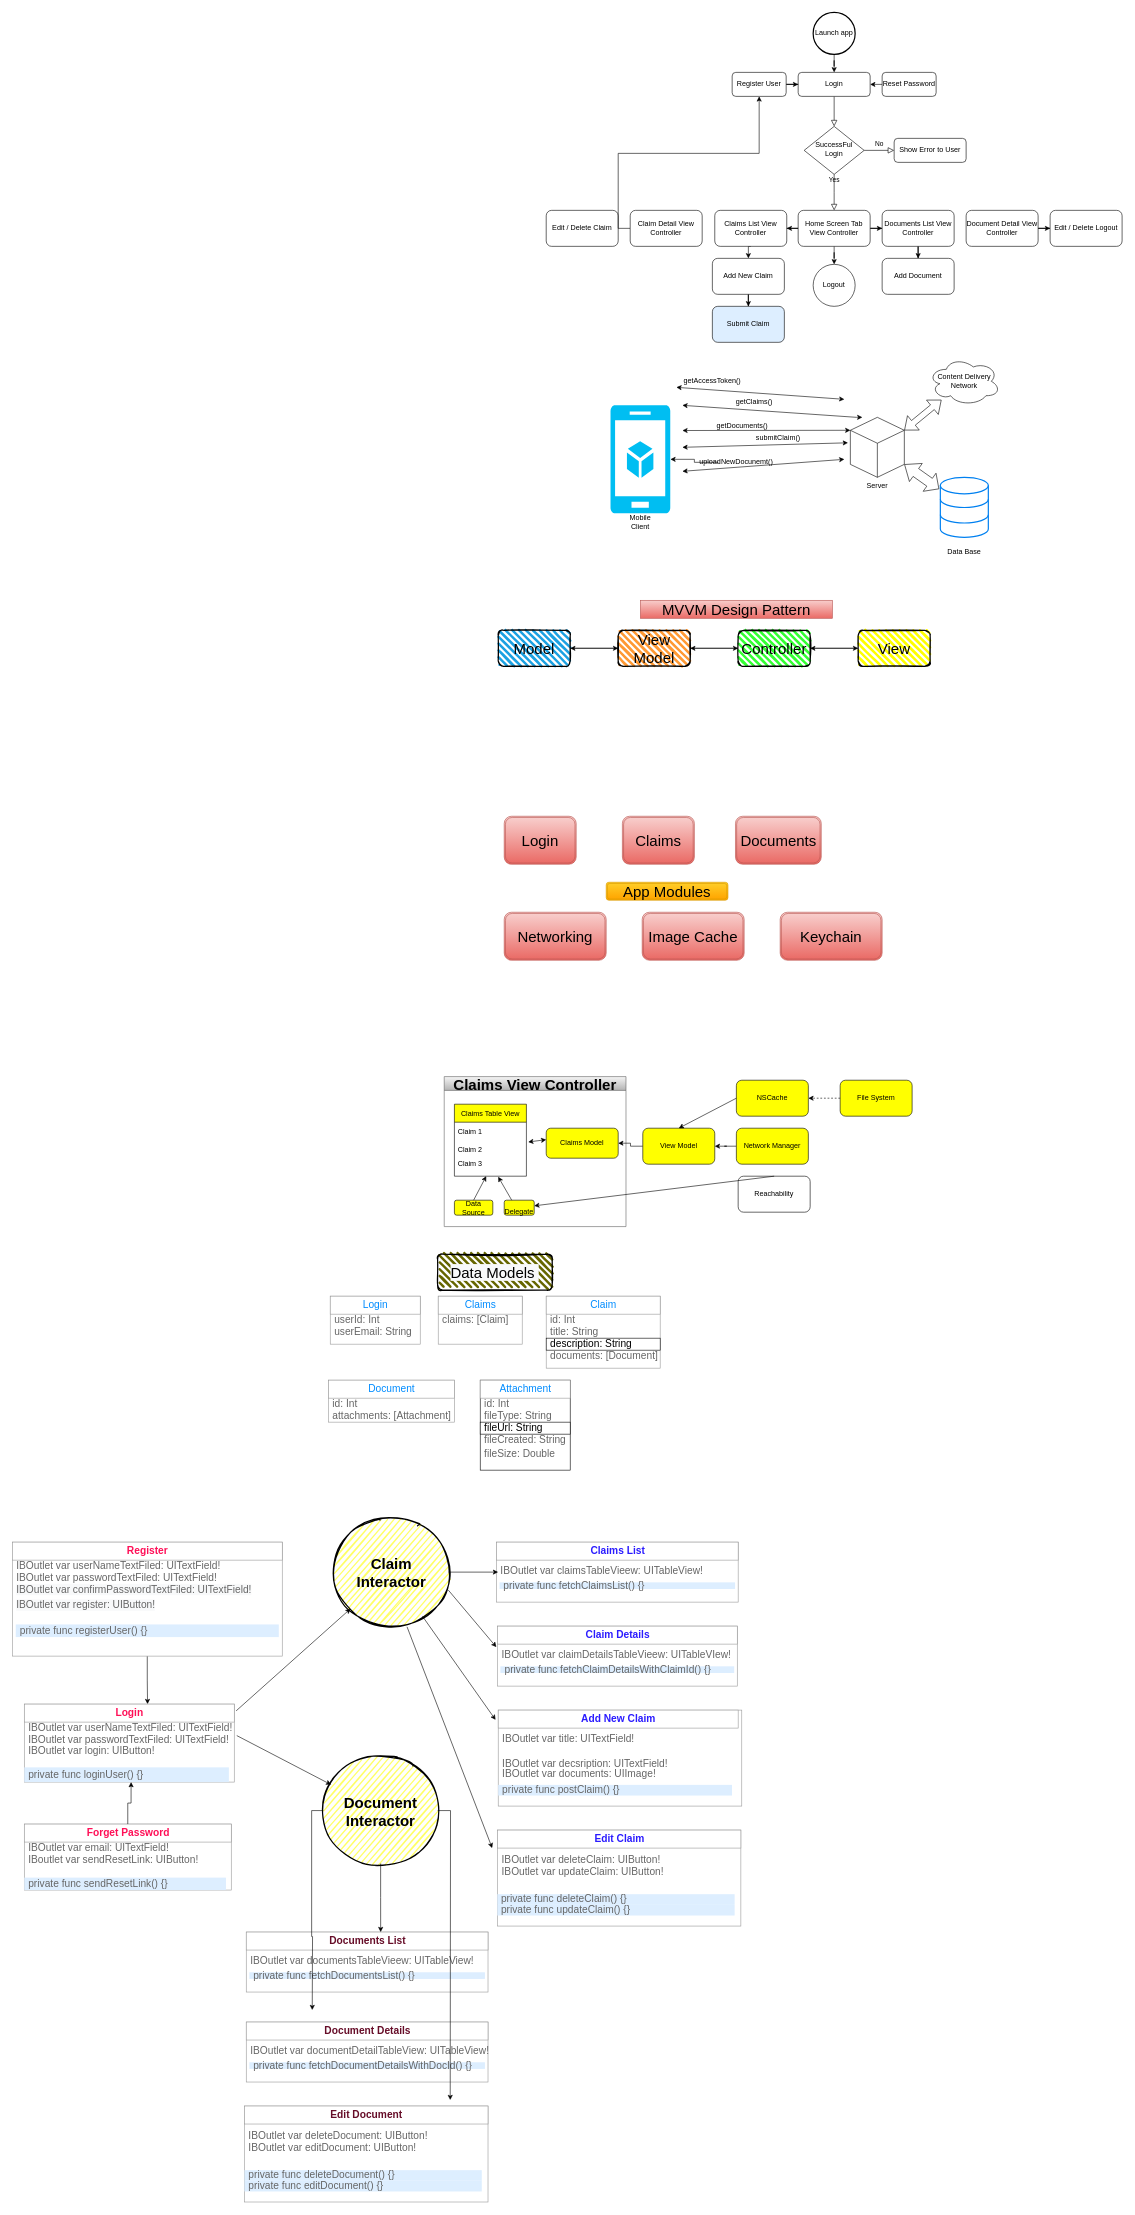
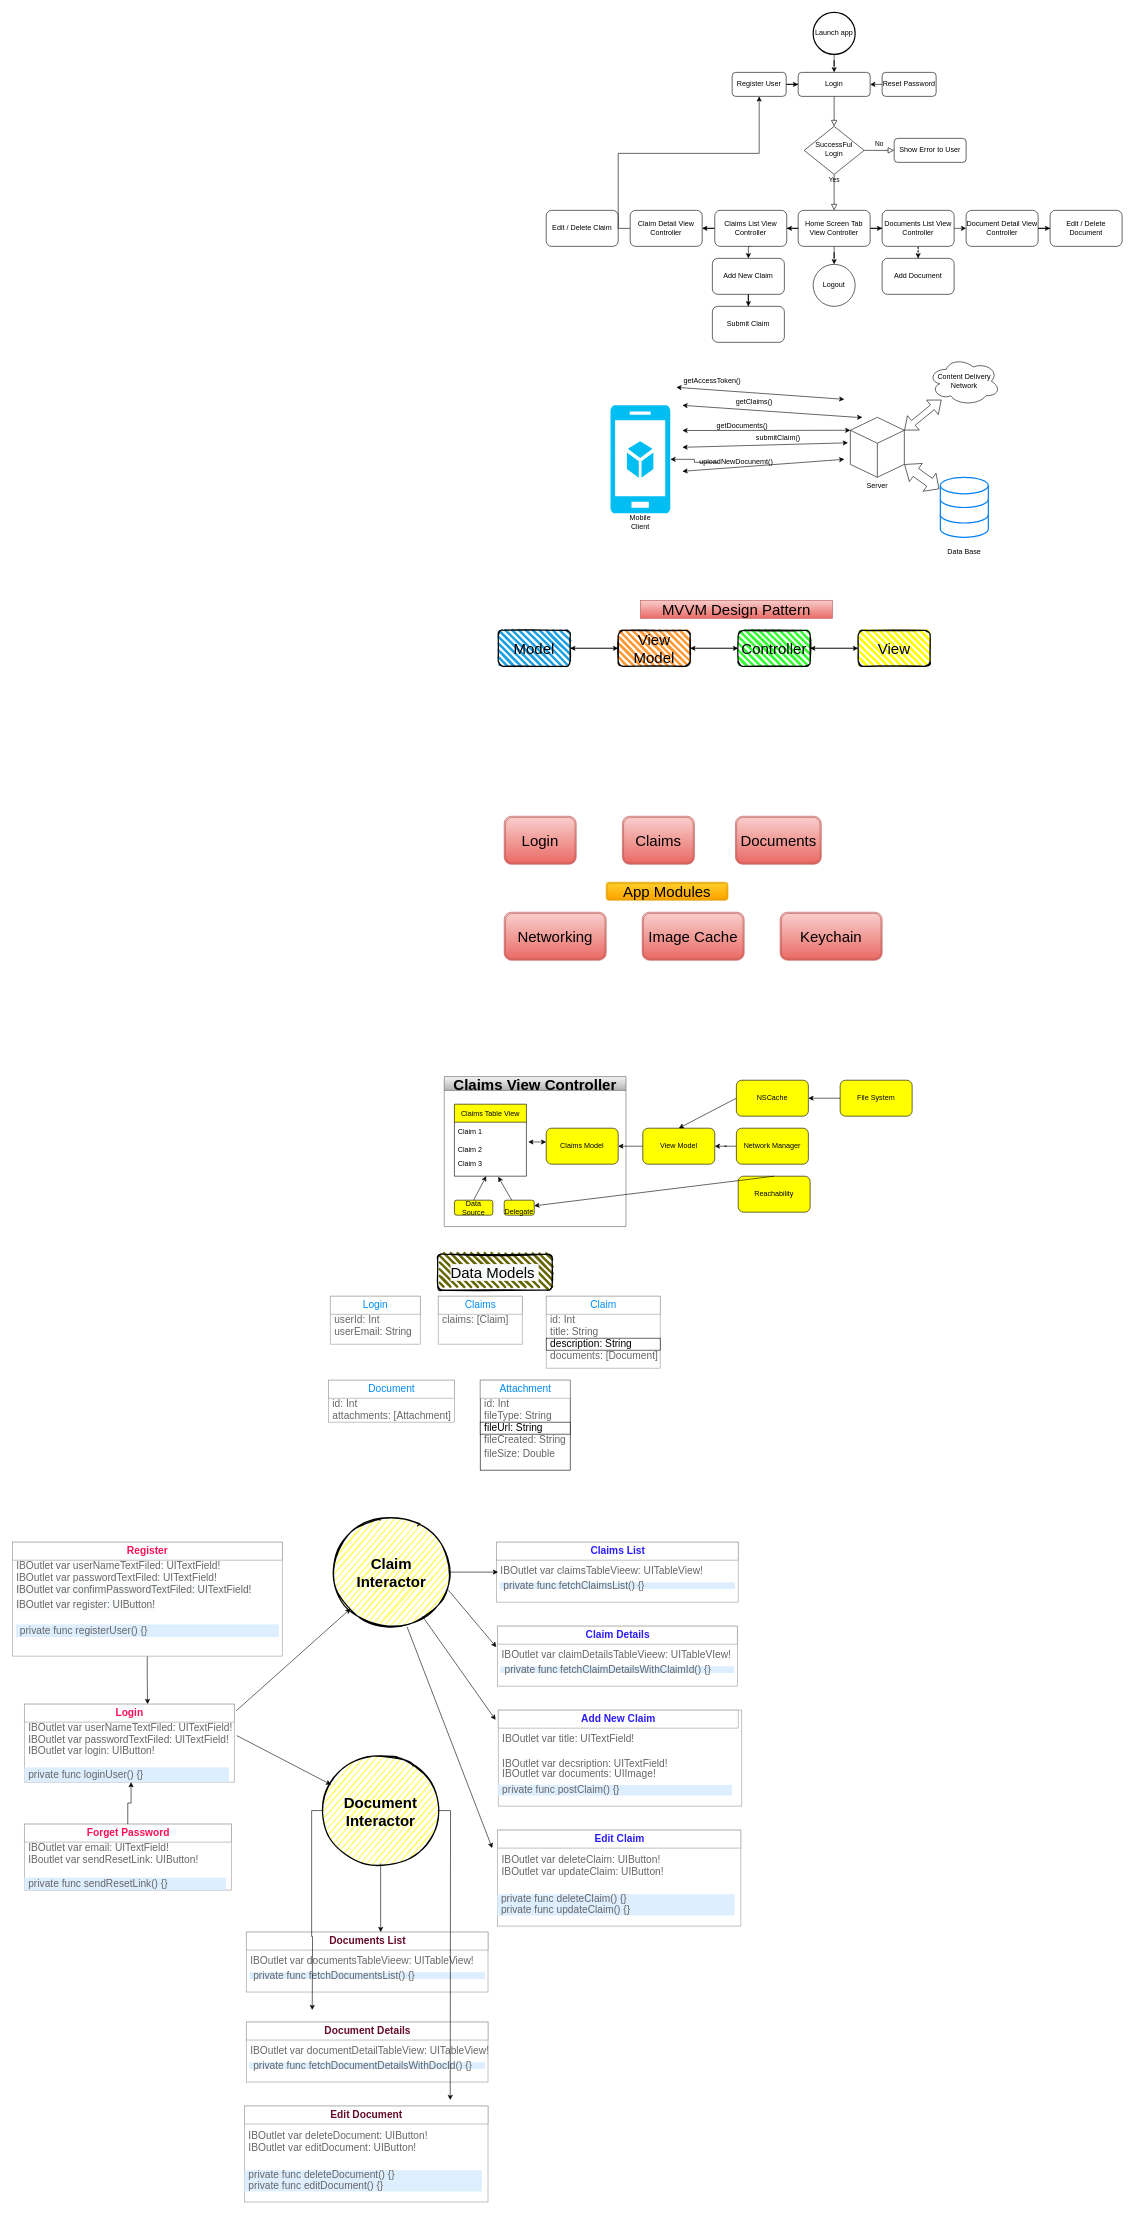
none -> (706, 228)
none -> (958, 228)
(1086, 228) -> (1086, 228)
(918, 254) -> (918, 254)
(749, 324) -> (749, 324)
(827, 1098) -> (827, 1098)
(582, 1143) -> (582, 1146)
(774, 1194) -> (774, 1194)
